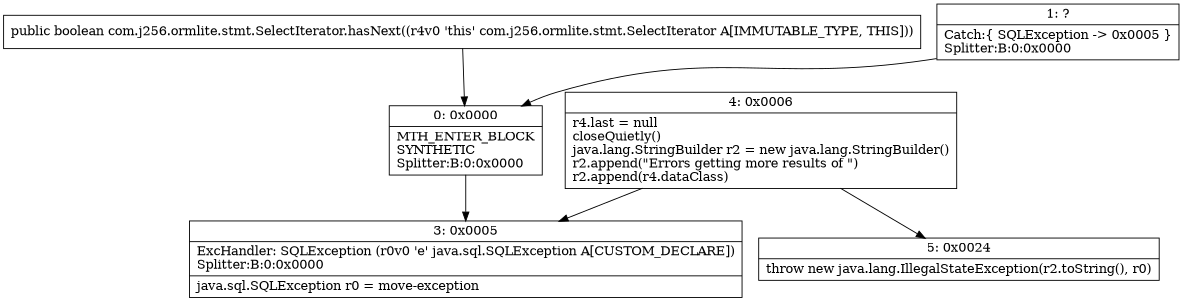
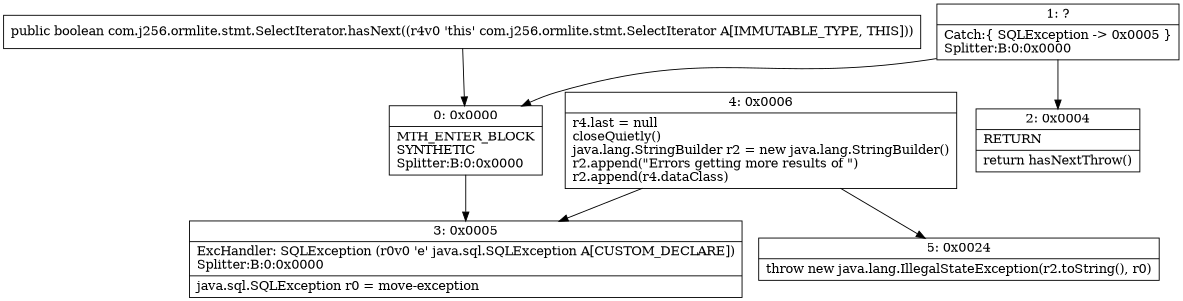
none -> (1058, 140)
